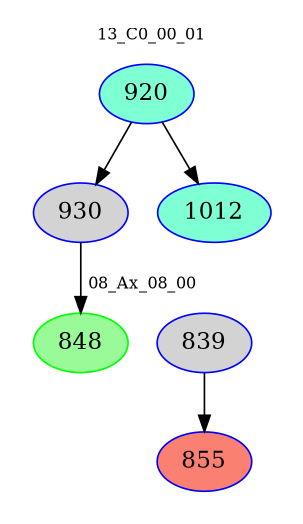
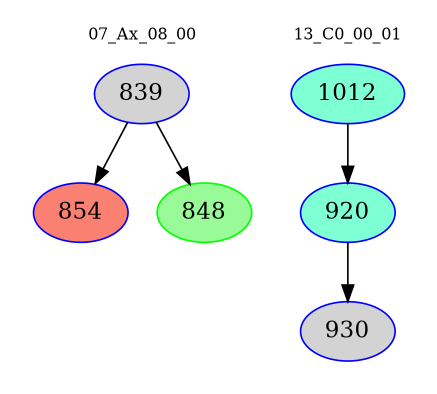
(176, 146) -> (348, 145)
(81, 279) -> (169, 146)
(143, 284) -> (143, 35)
(204, 462) -> (81, 213)
